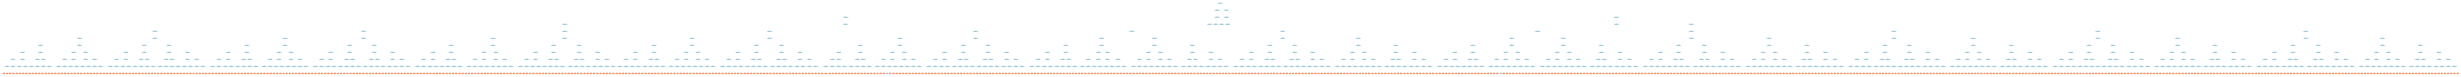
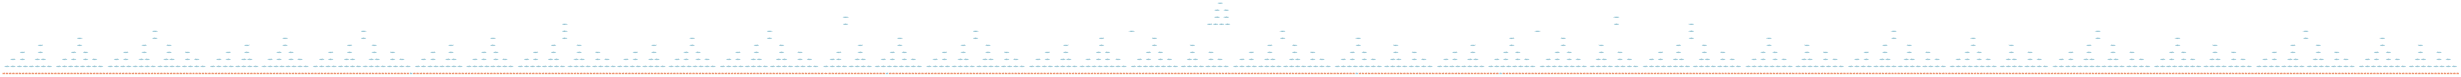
(411, 74) -> (411, 74)
(1357, 74) -> (1357, 74)
